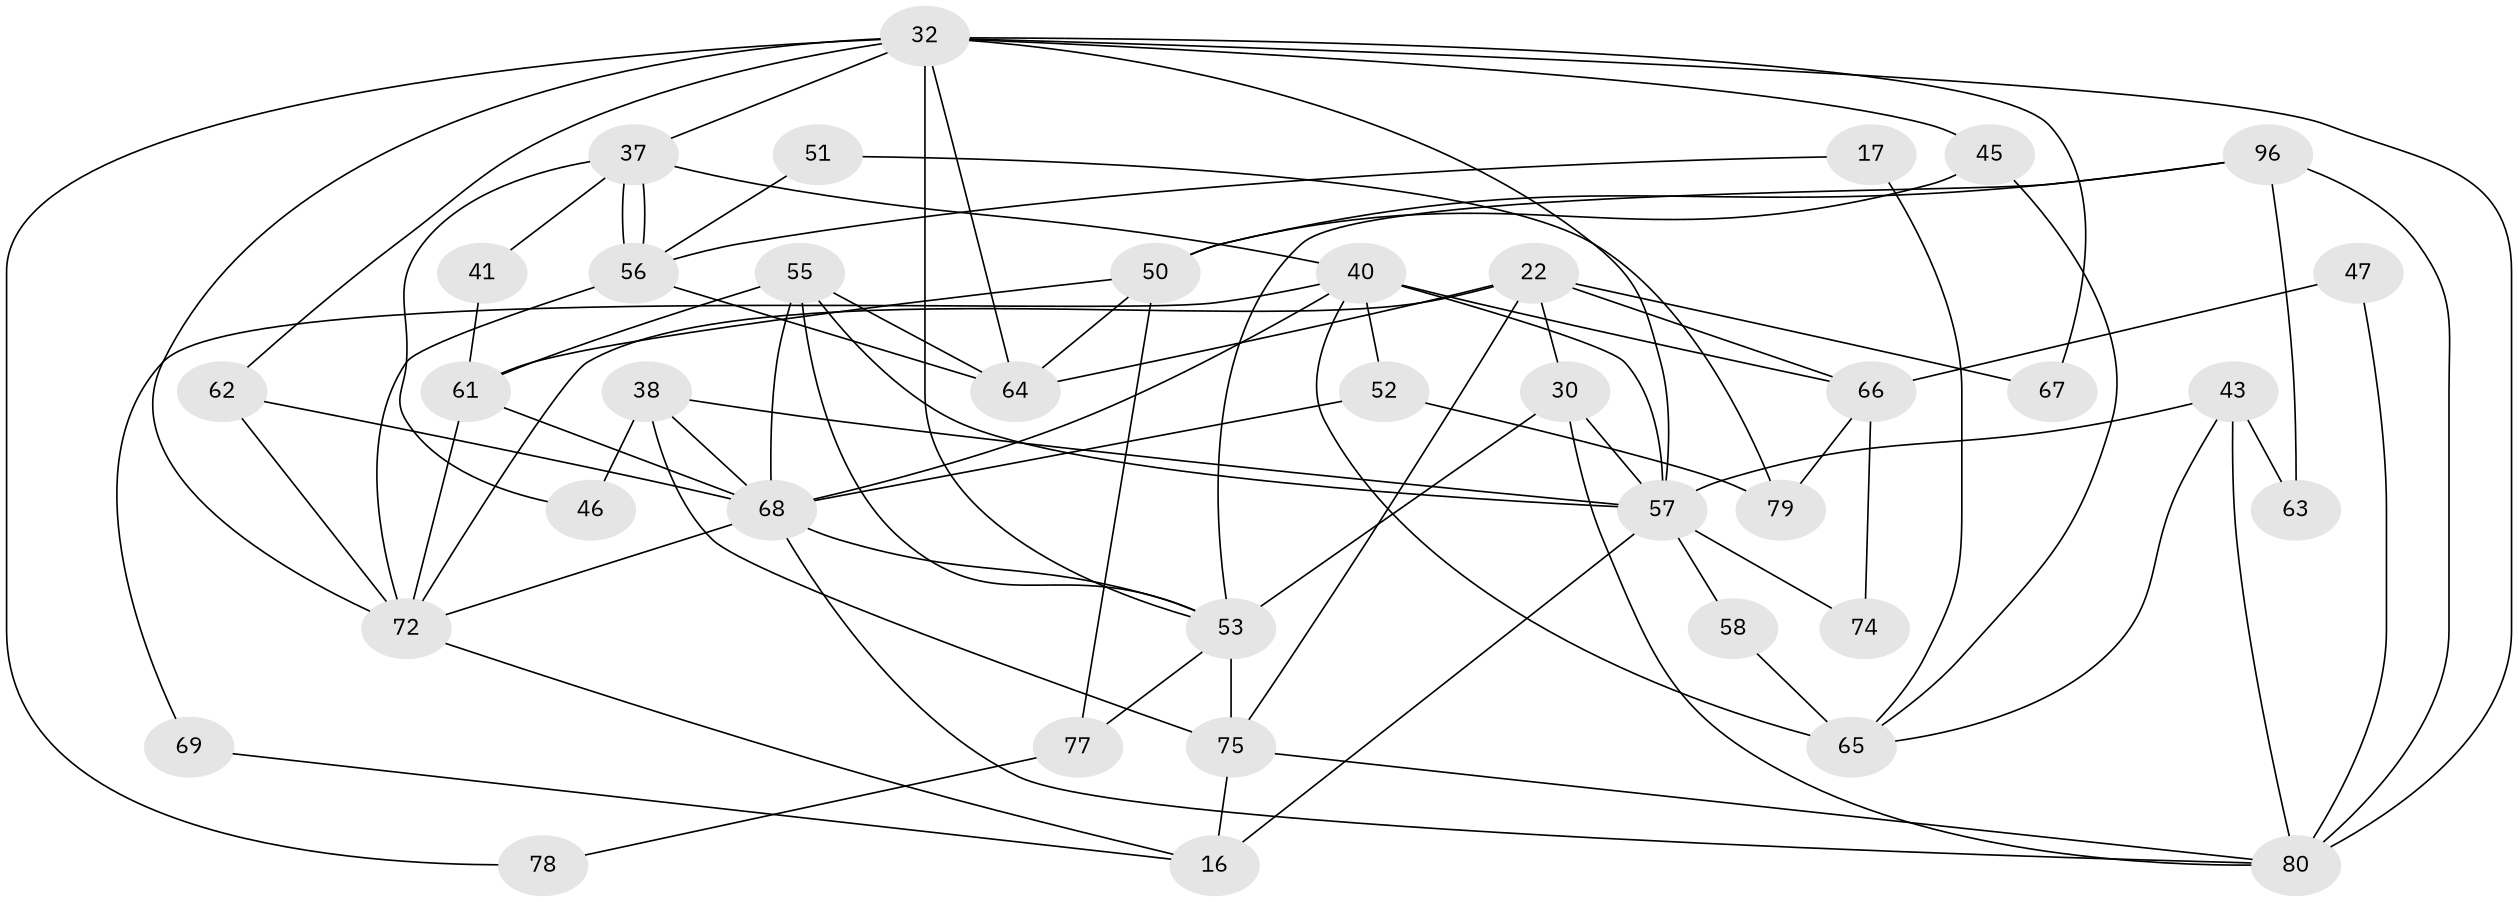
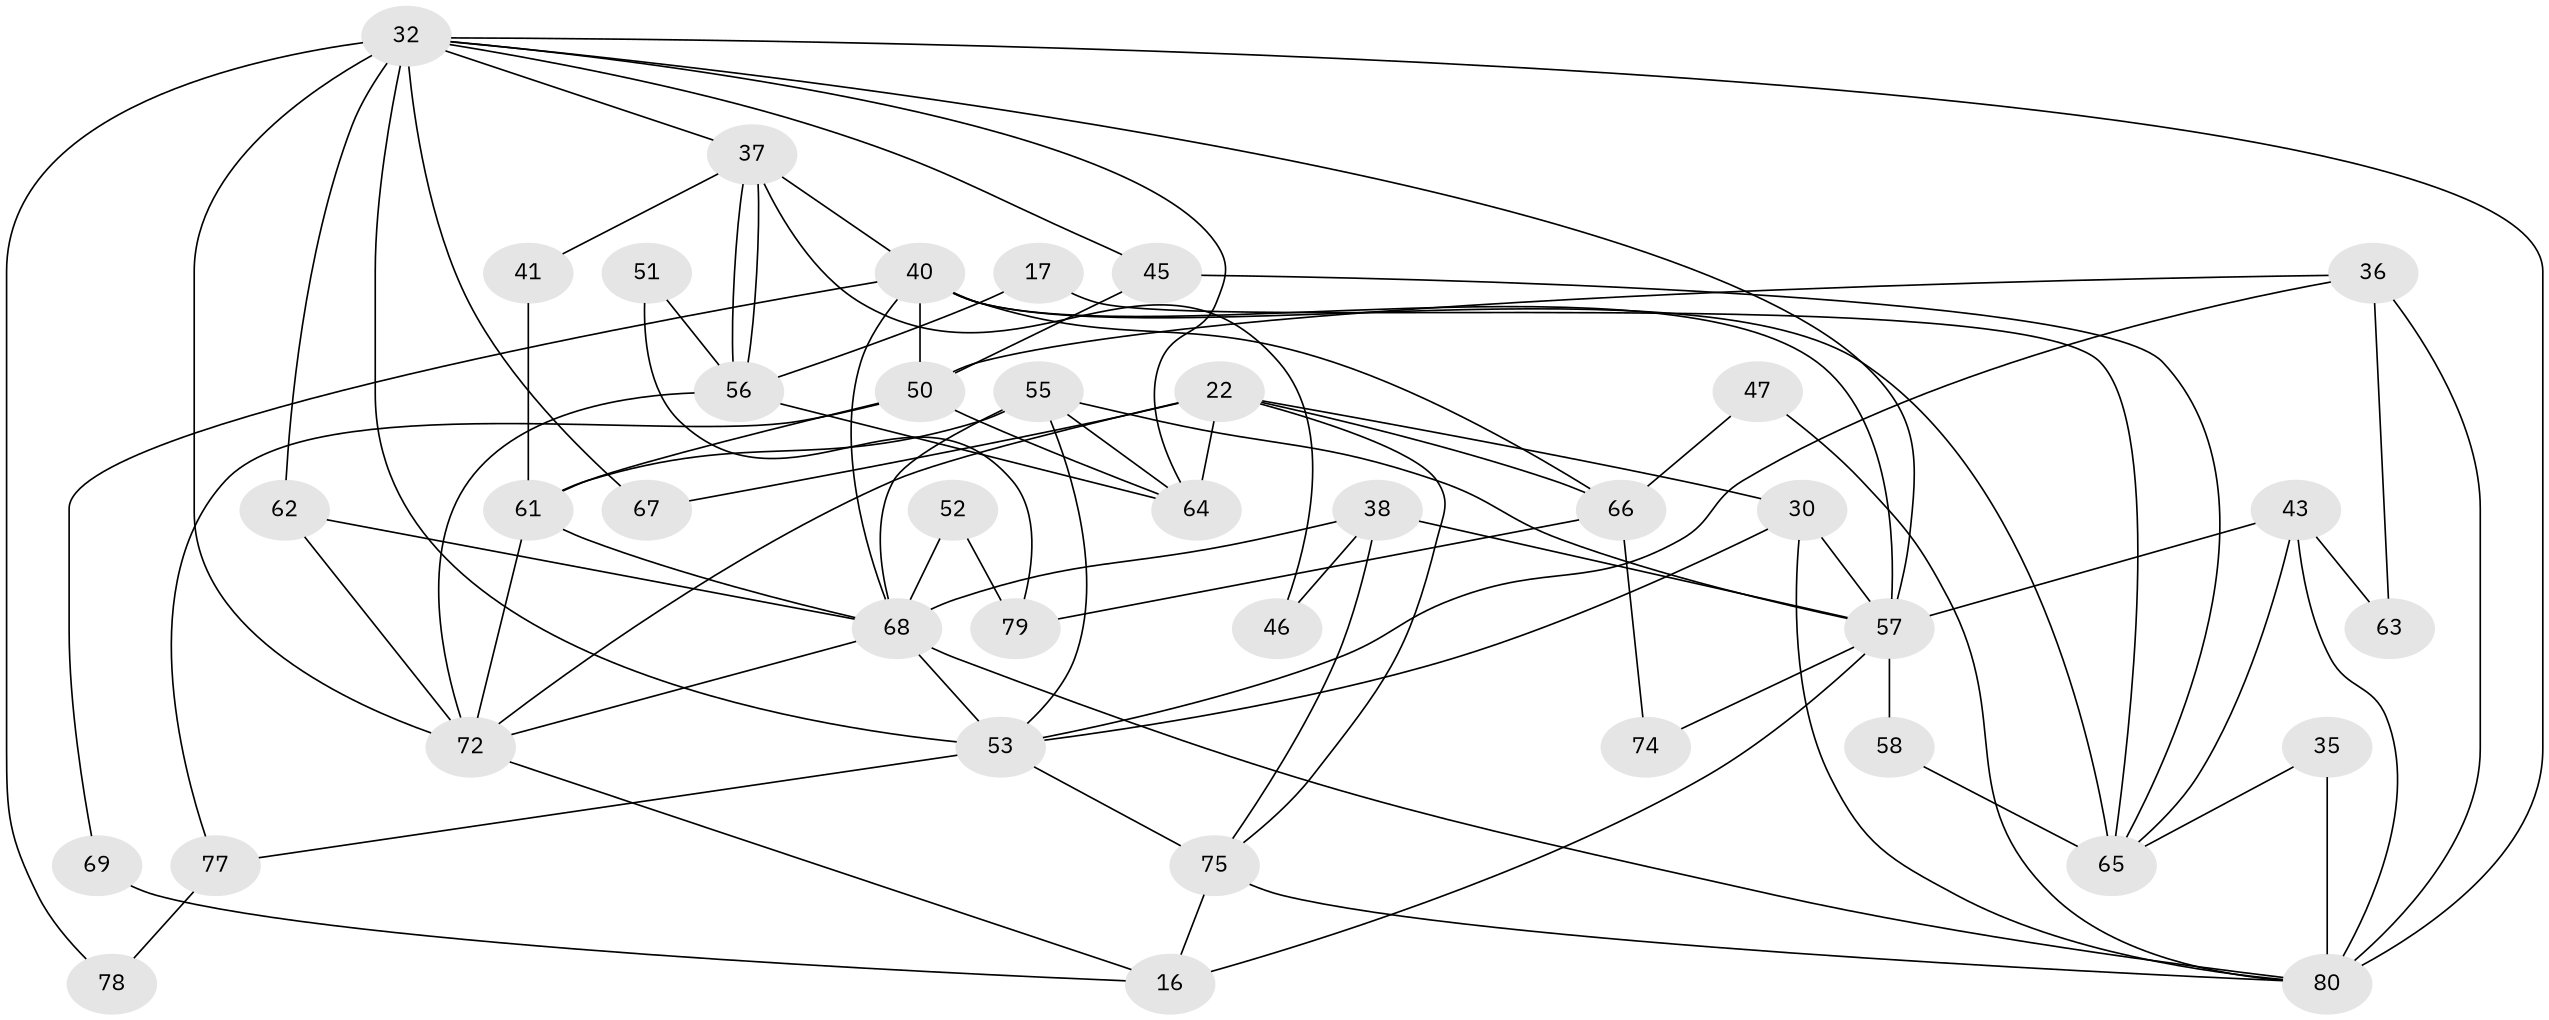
(2268, 155) -> (2373, 273)
(1373, 332) -> (920, 338)
none -> (2327, 747)
